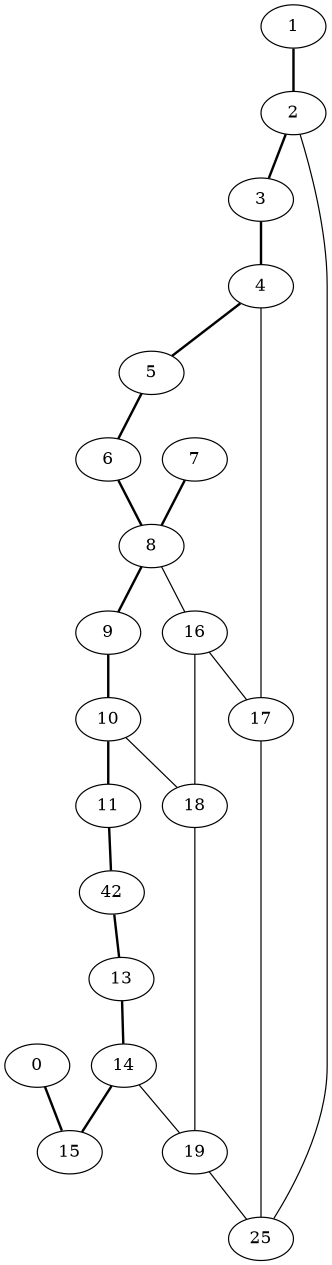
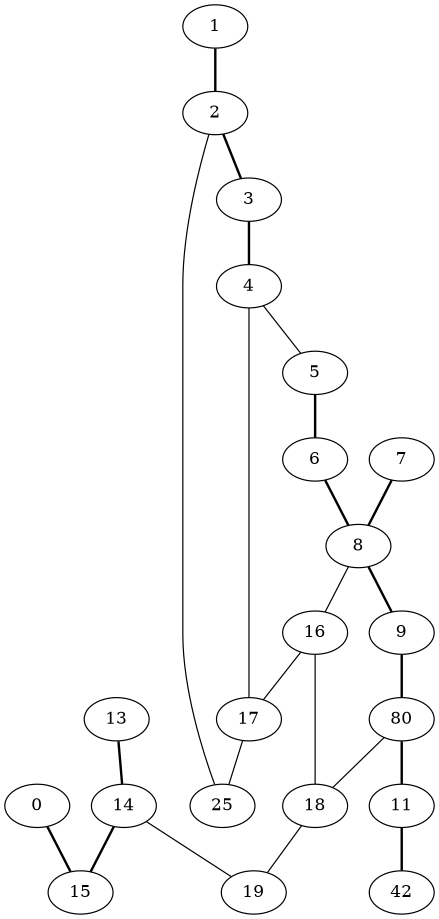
(206, 330) -> (282, 330)
(108, 719) -> (402, 719)
(117, 936) -> none
(228, 1196) -> none
